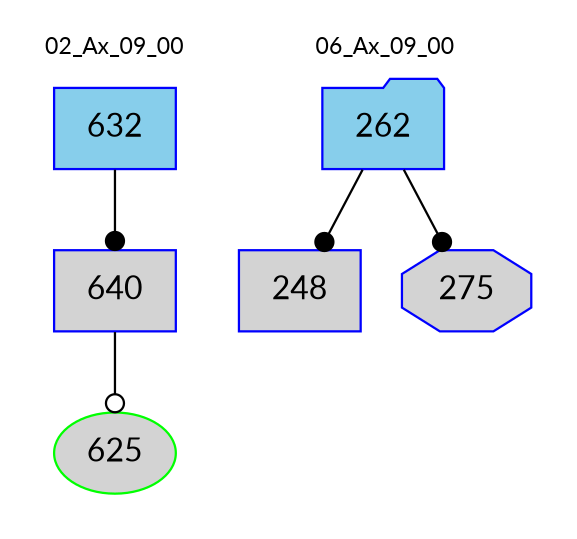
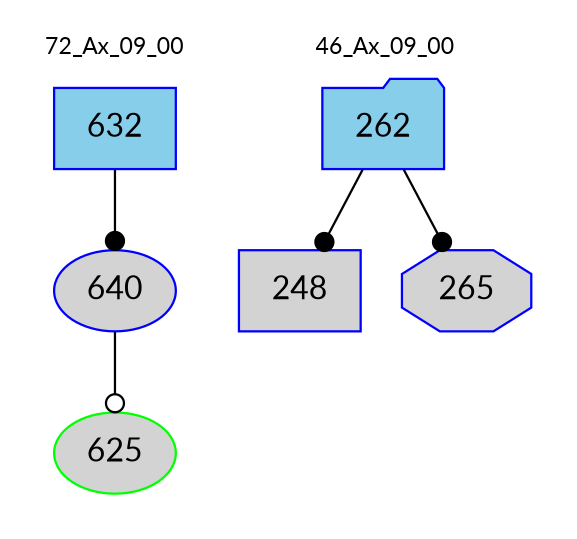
(115, 48) -> (115, 48)
(385, 48) -> (385, 48)
(115, 291) -> (115, 291)
(467, 291) -> (467, 291)
